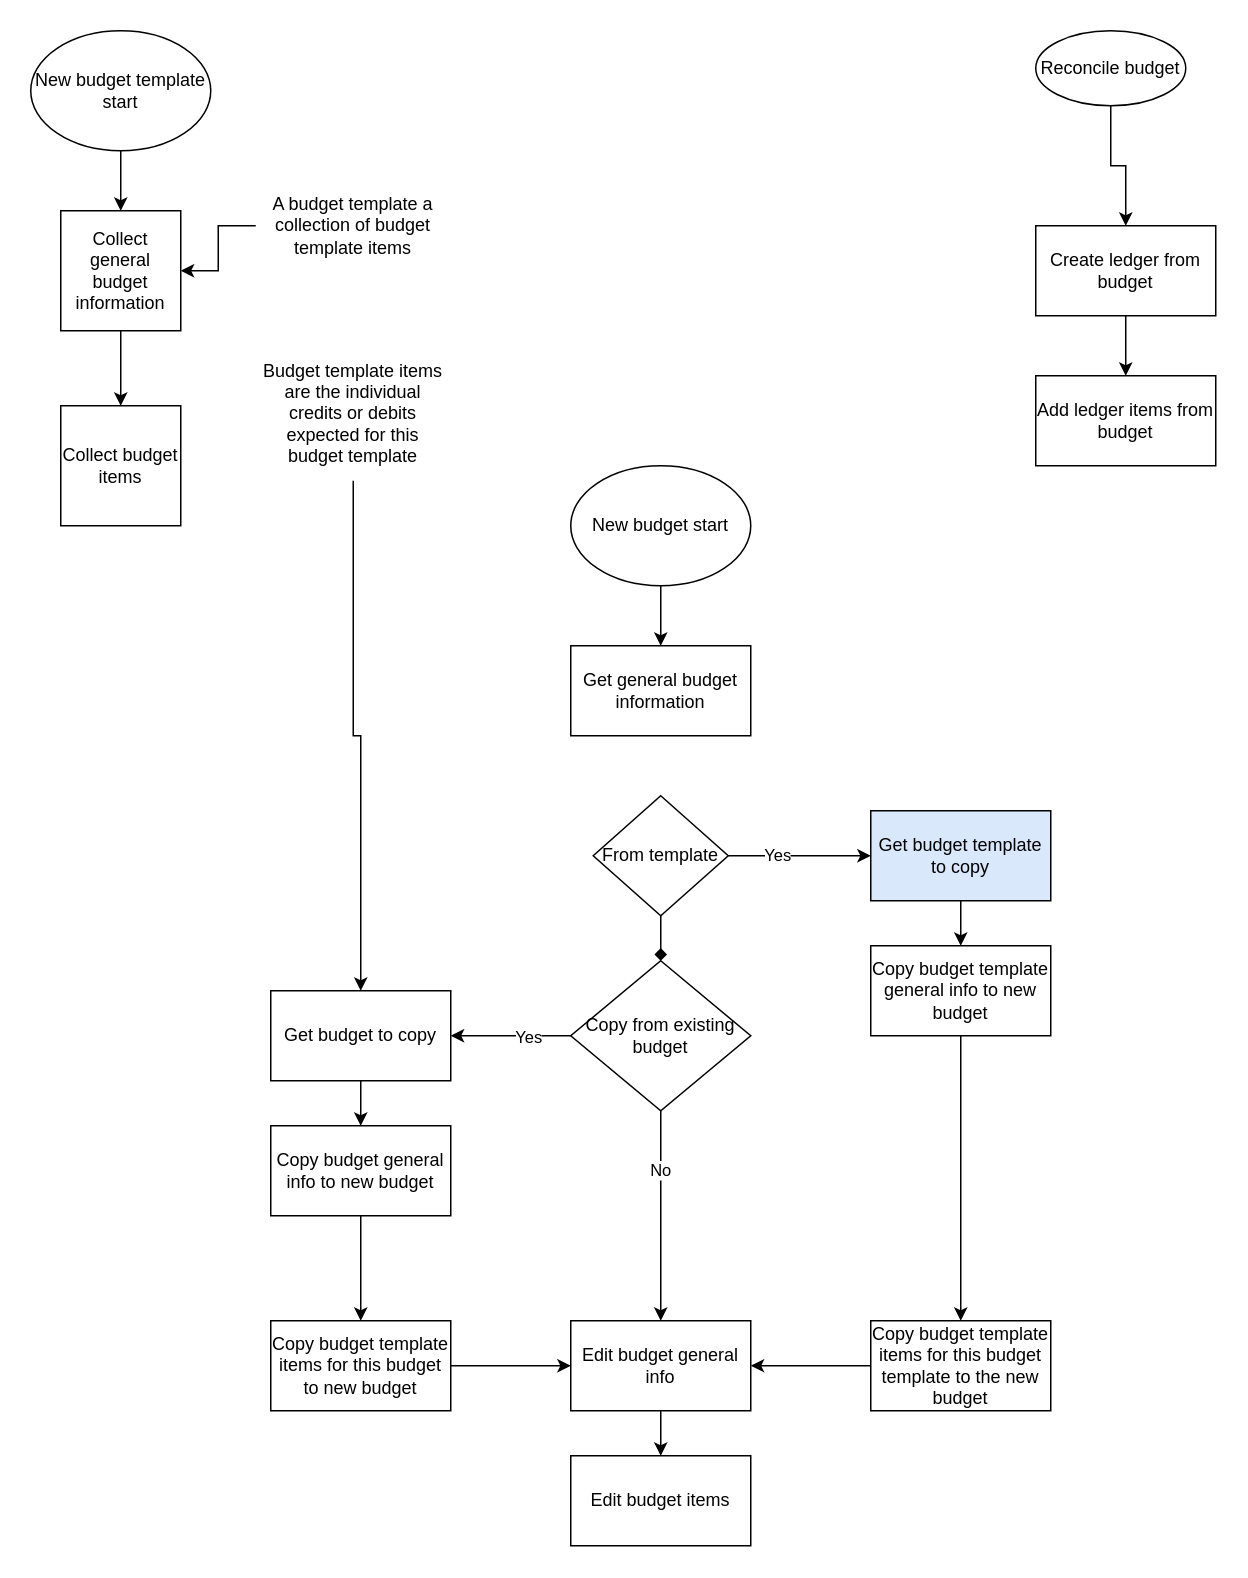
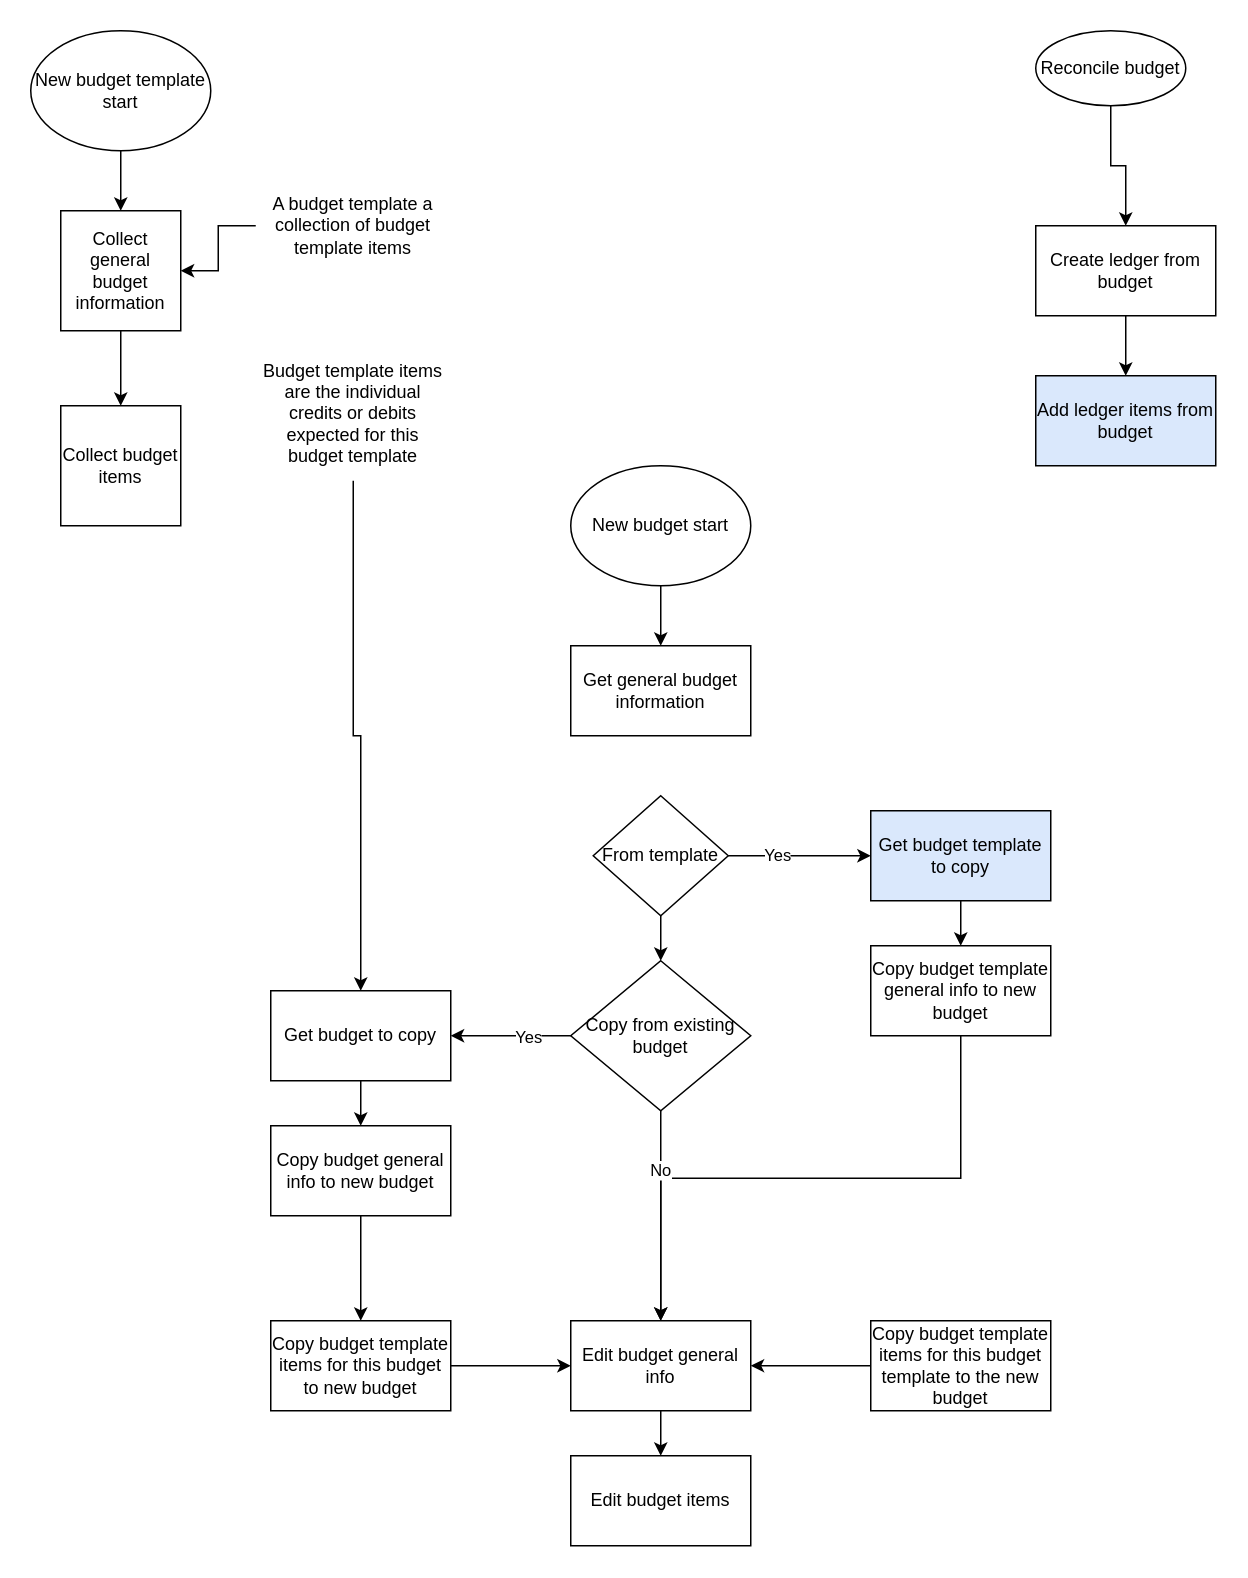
(1126, 421) -> (1126, 421)
(661, 948) -> (661, 949)
(961, 1243) -> (817, 1178)
